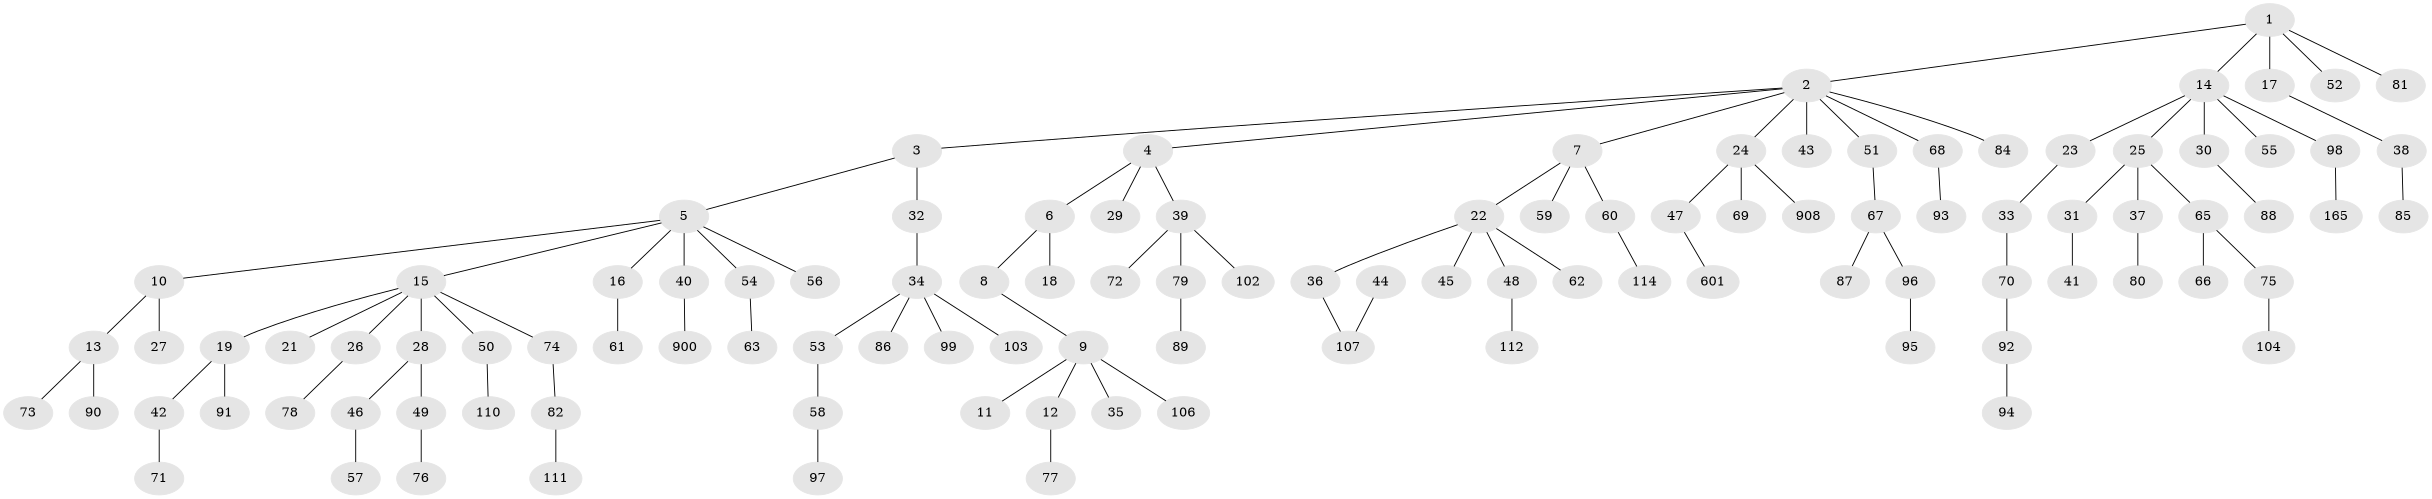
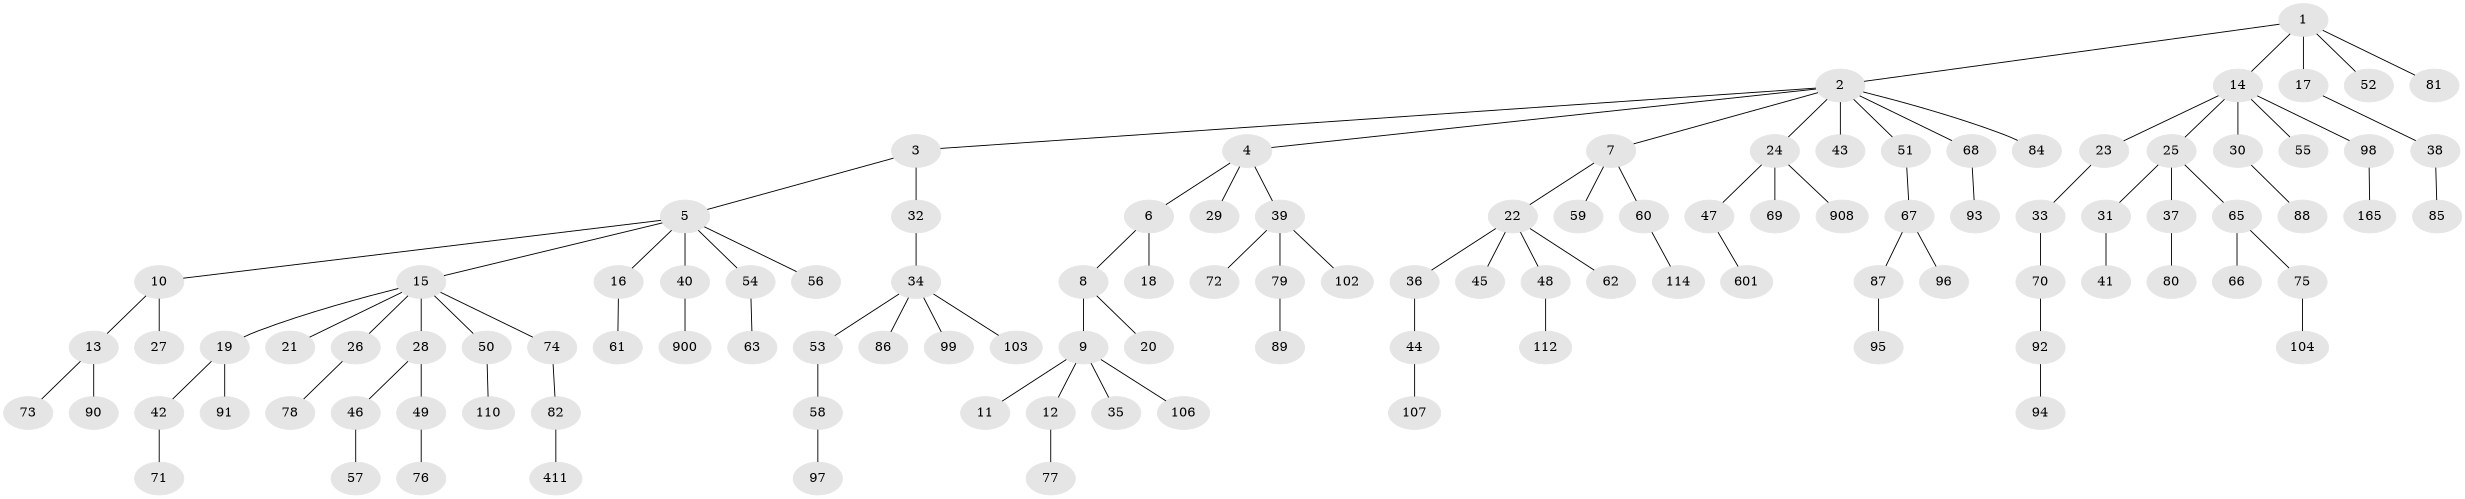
(1332, 315) -> (1415, 315)
(1910, 315) -> (1879, 315)
none -> (1149, 348)
(556, 479) -> (556, 479)
